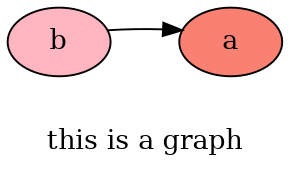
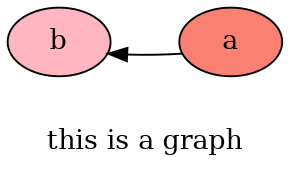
(135, 29) -> (155, 55)
